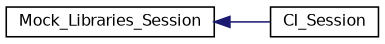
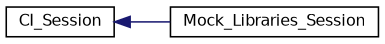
(250, 22) -> (150, 22)
